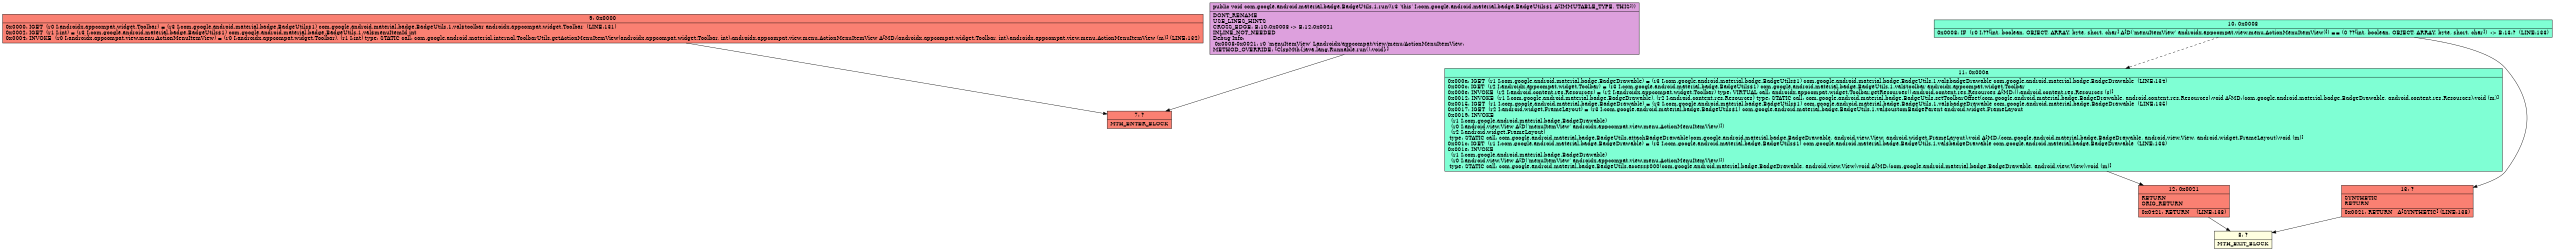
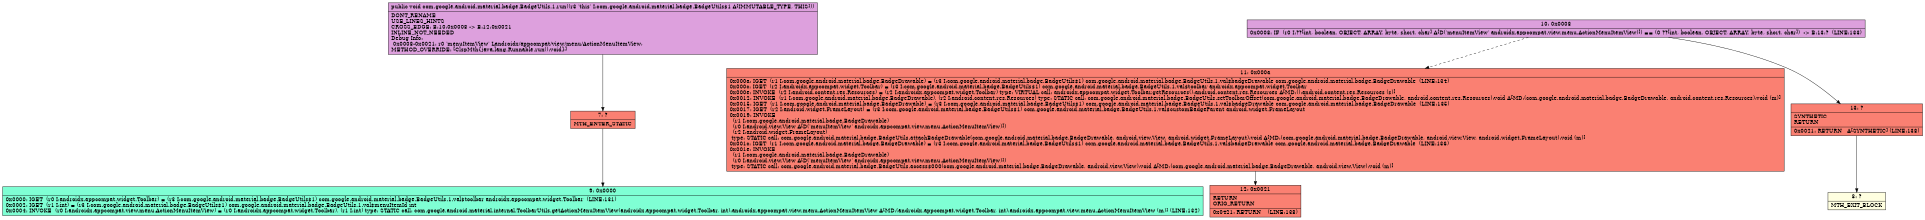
(603, 29) -> (603, 201)
(2243, 29) -> (1556, 29)
(895, 78) -> (603, 156)
(1974, 120) -> (1255, 120)
(1139, 124) -> (603, 124)
(2218, 223) -> none
